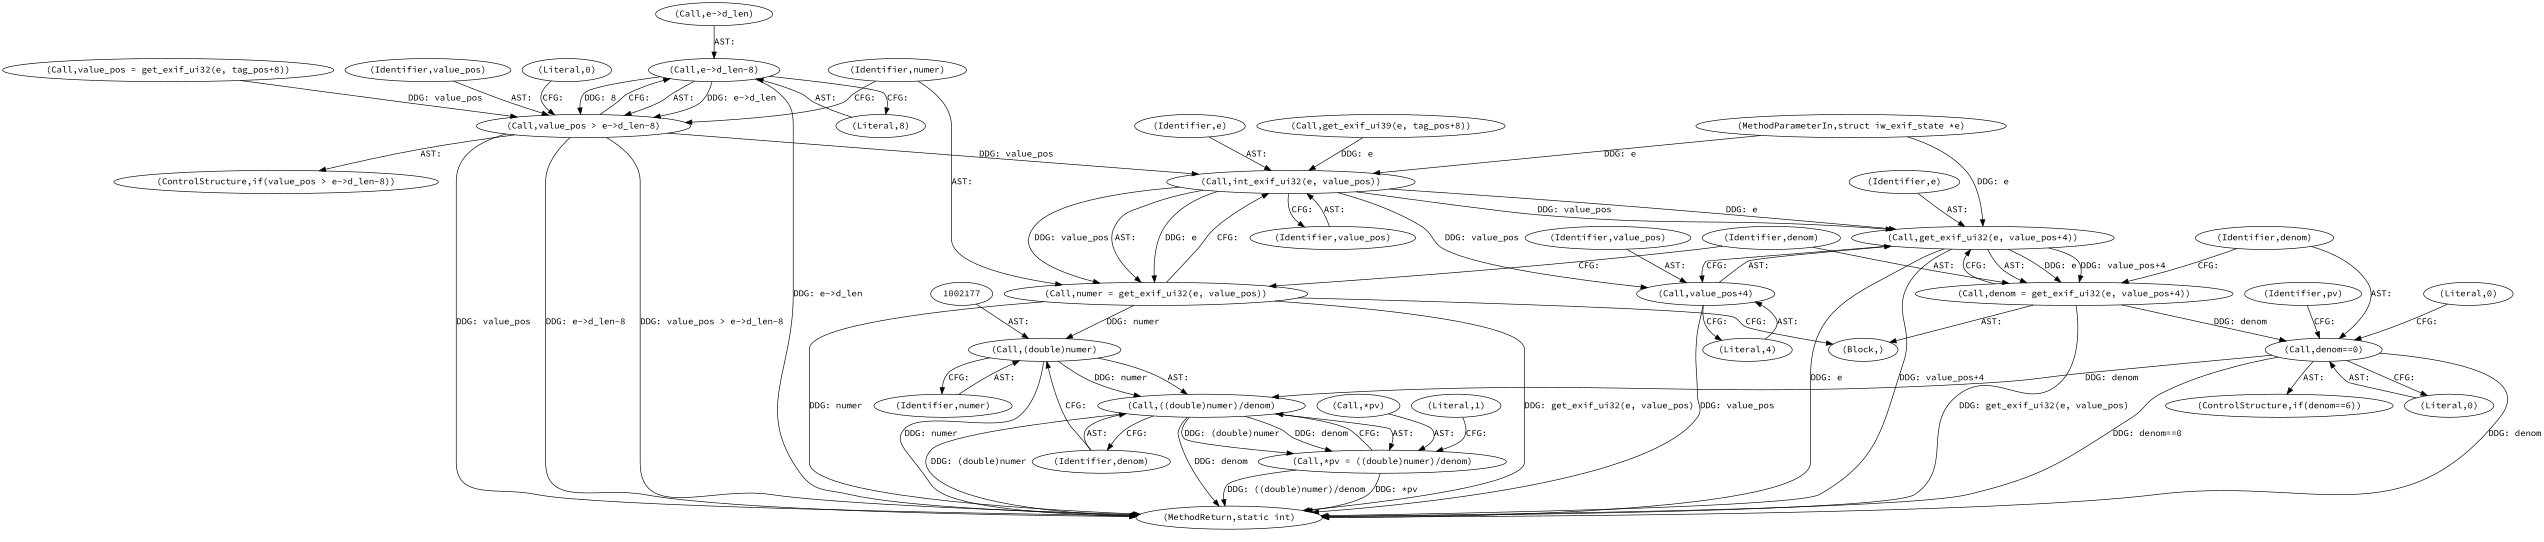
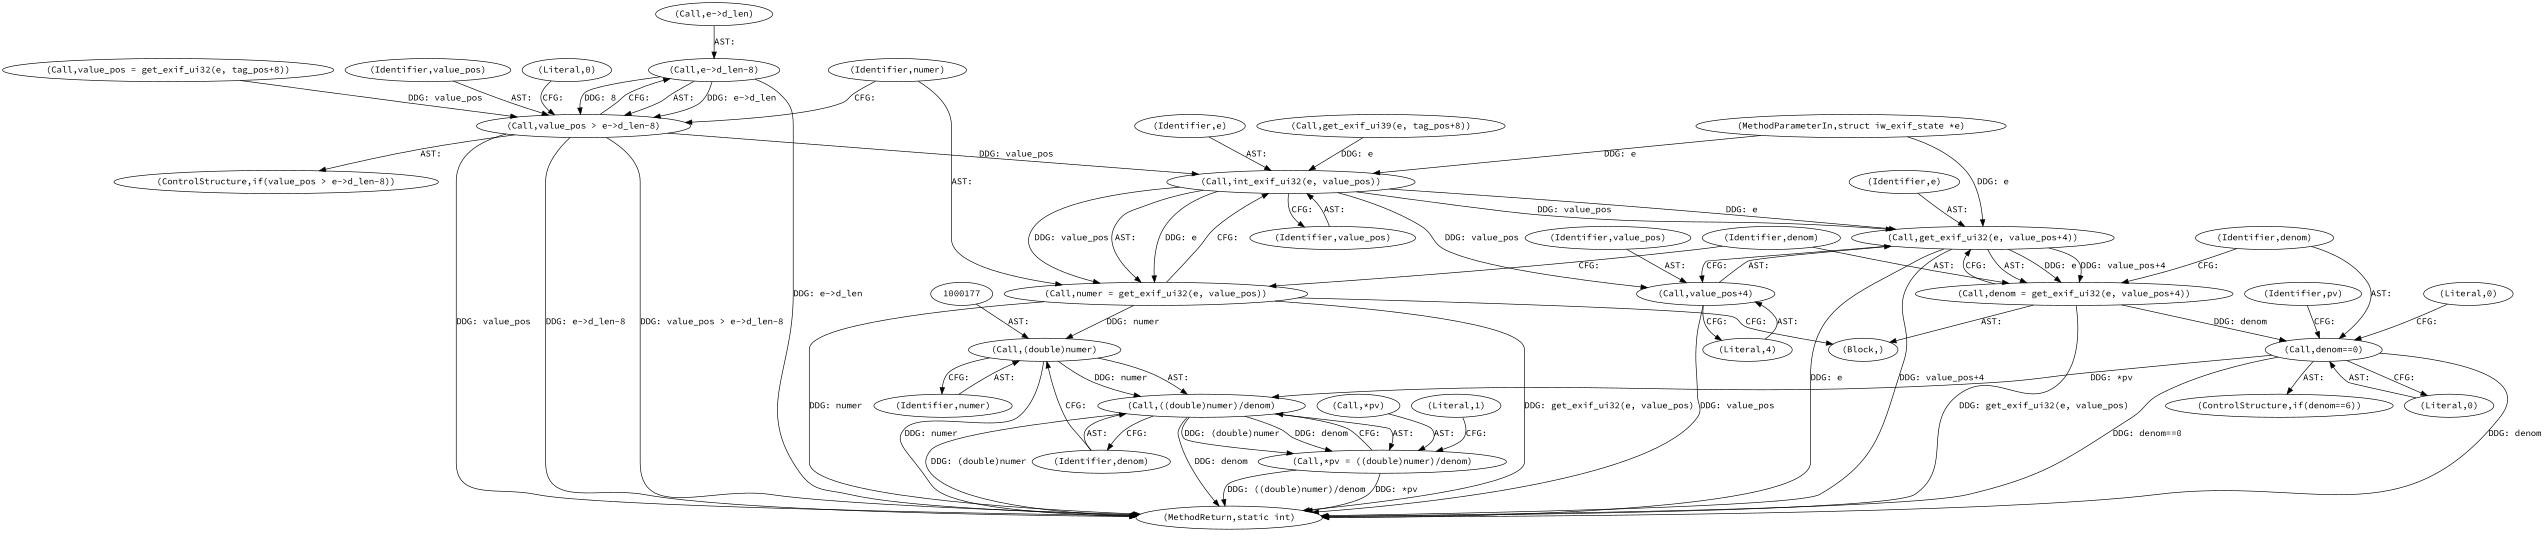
(881, 126) -> none
(962, 294) -> (962, 294)
(2112, 378) -> (2112, 378)
